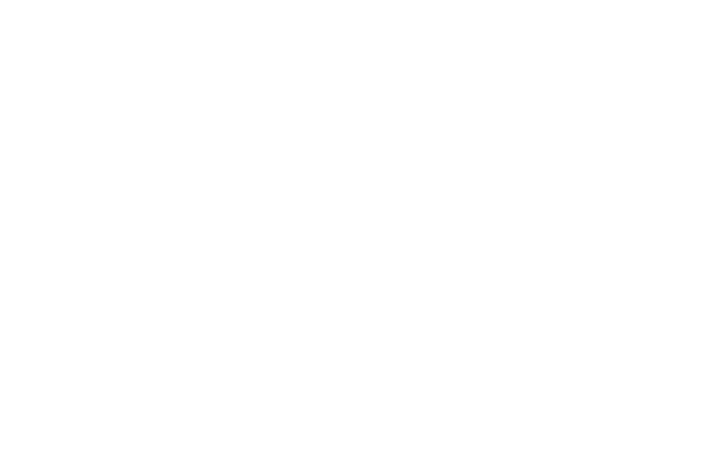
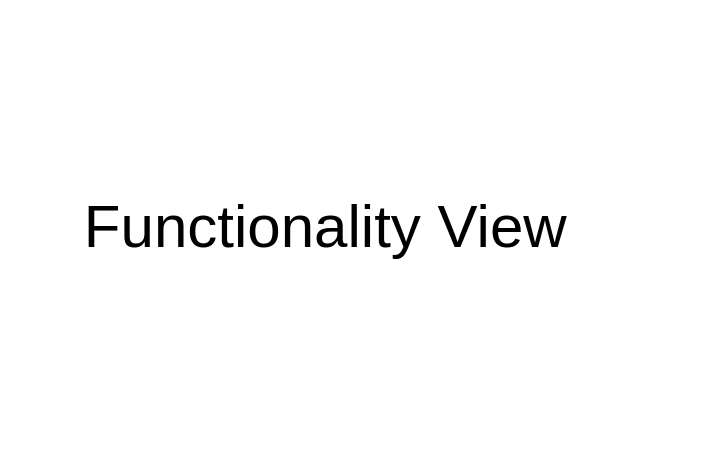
none -> (326, 226)
